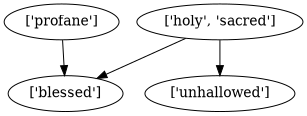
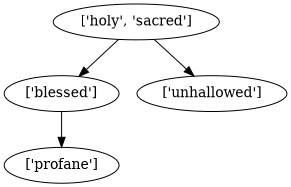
(63, 53) -> (62, 125)
